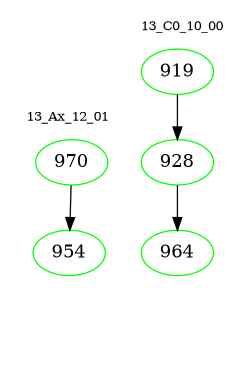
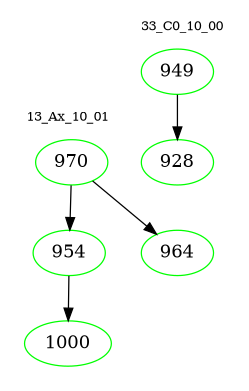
(182, 27) -> (182, 27)
(177, 72) -> (177, 72)
(68, 118) -> (68, 118)
(177, 201) -> (113, 198)
none -> (68, 344)
